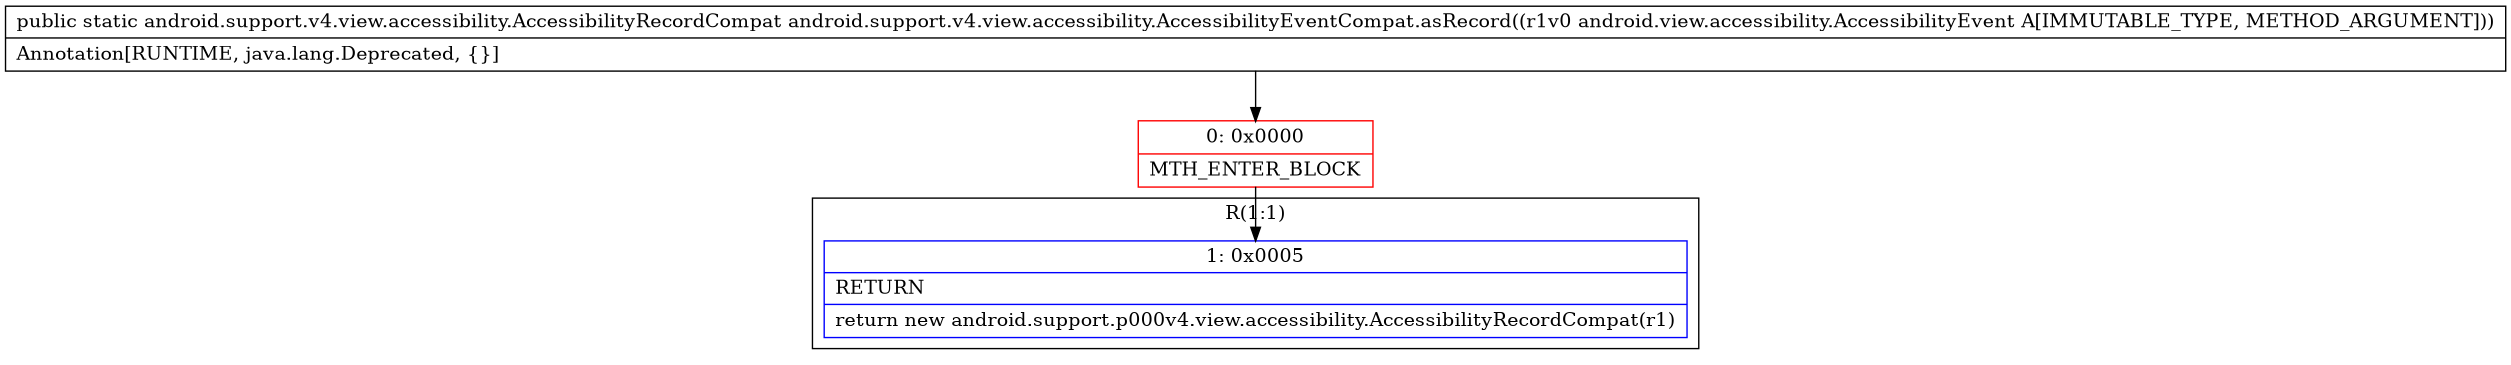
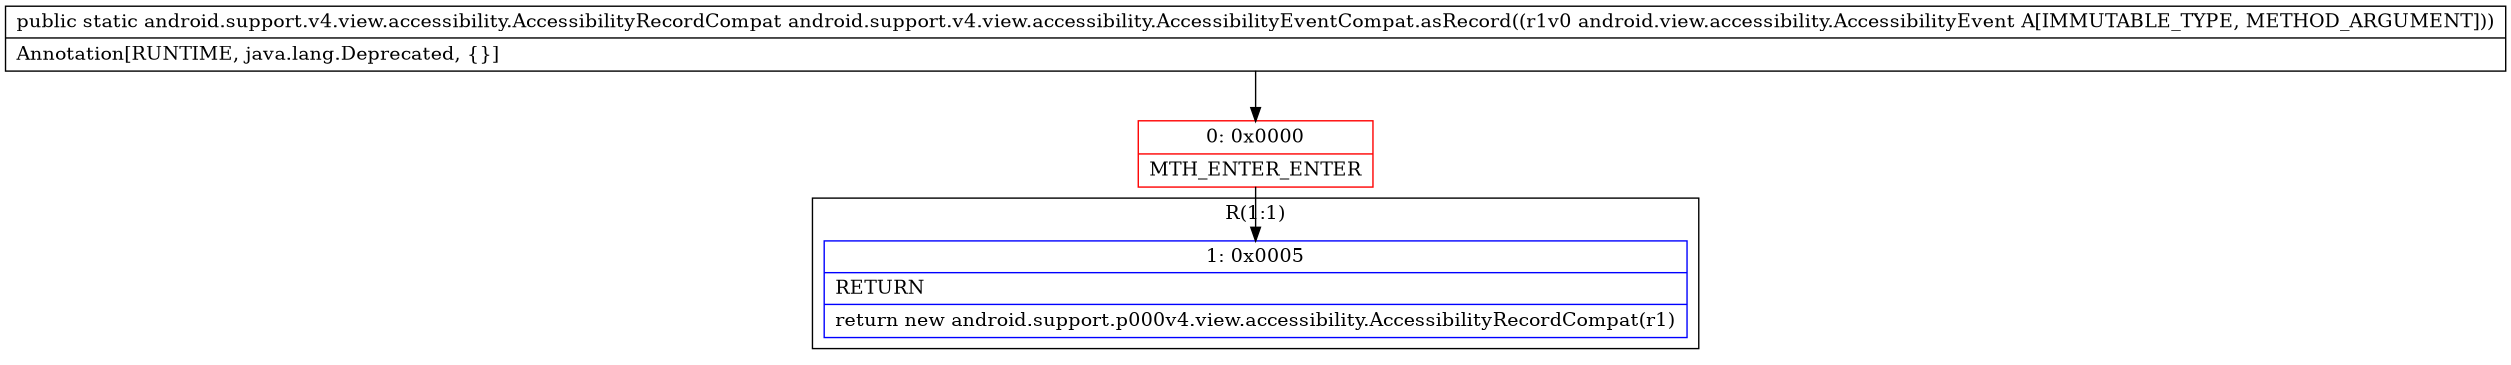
(1256, 170) -> (1256, 170)
